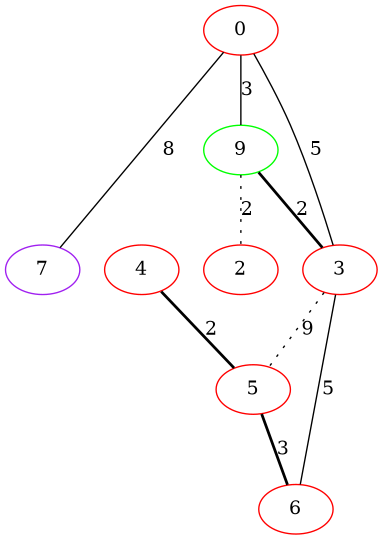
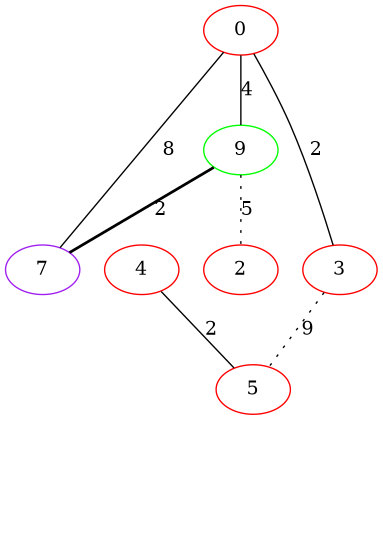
(248, 90) -> (248, 90)
(317, 150) -> (317, 150)
(248, 210) -> (248, 210)
(290, 210) -> (142, 210)
(198, 330) -> (198, 330)
(296, 509) -> none
